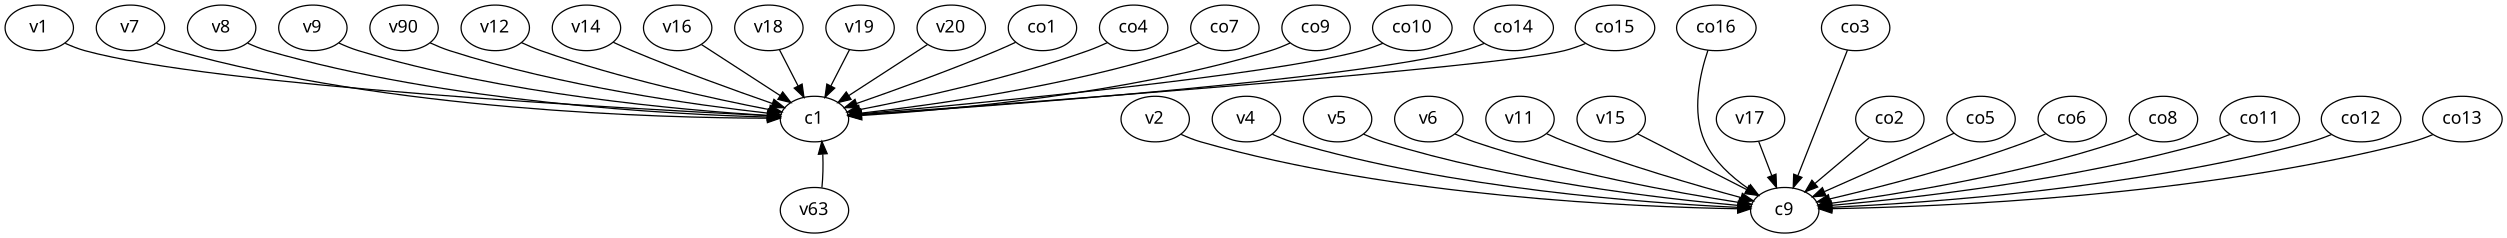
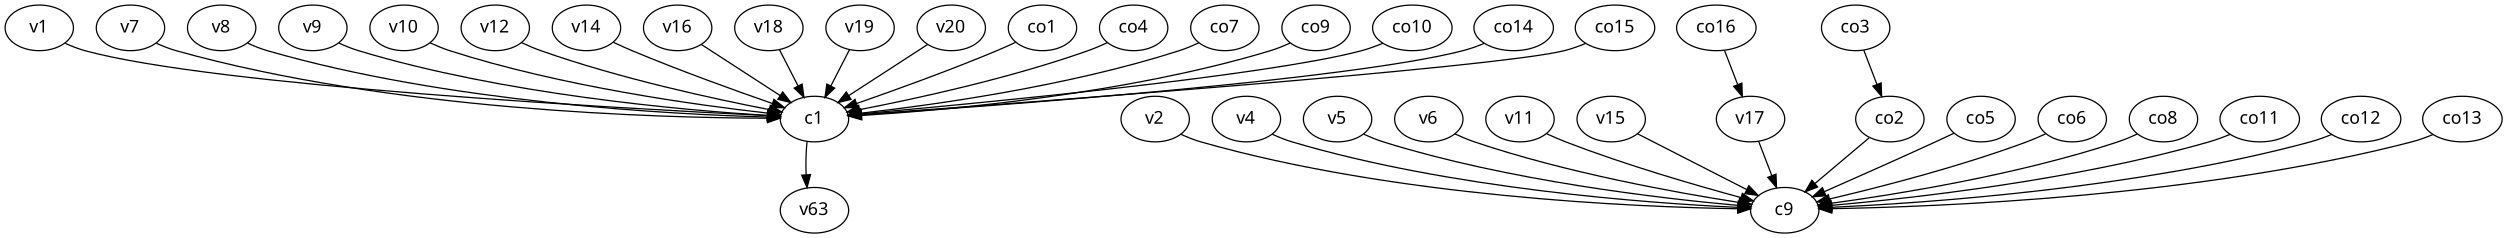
(404, 28) -> (404, 28)
(1823, 113) -> (1870, 67)
(1700, 128) -> (1731, 67)
(823, 171) -> (806, 158)
